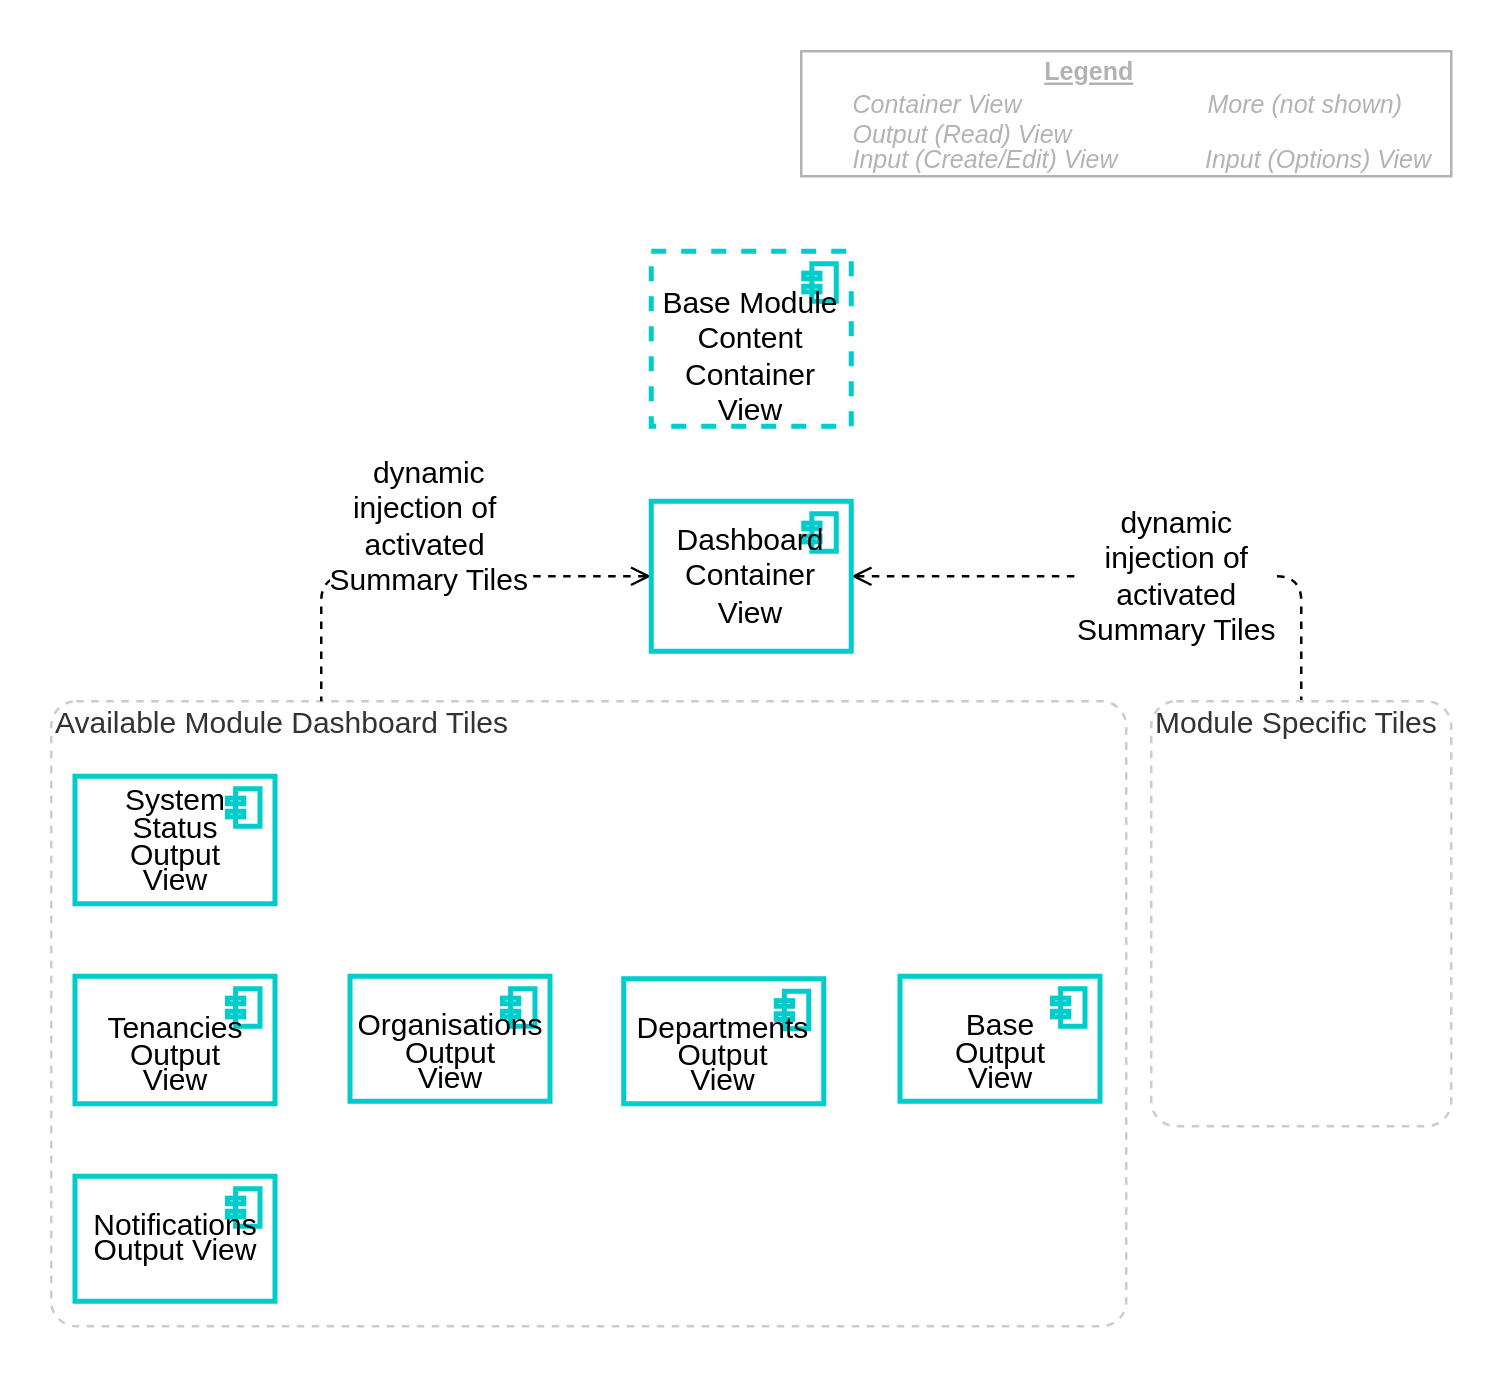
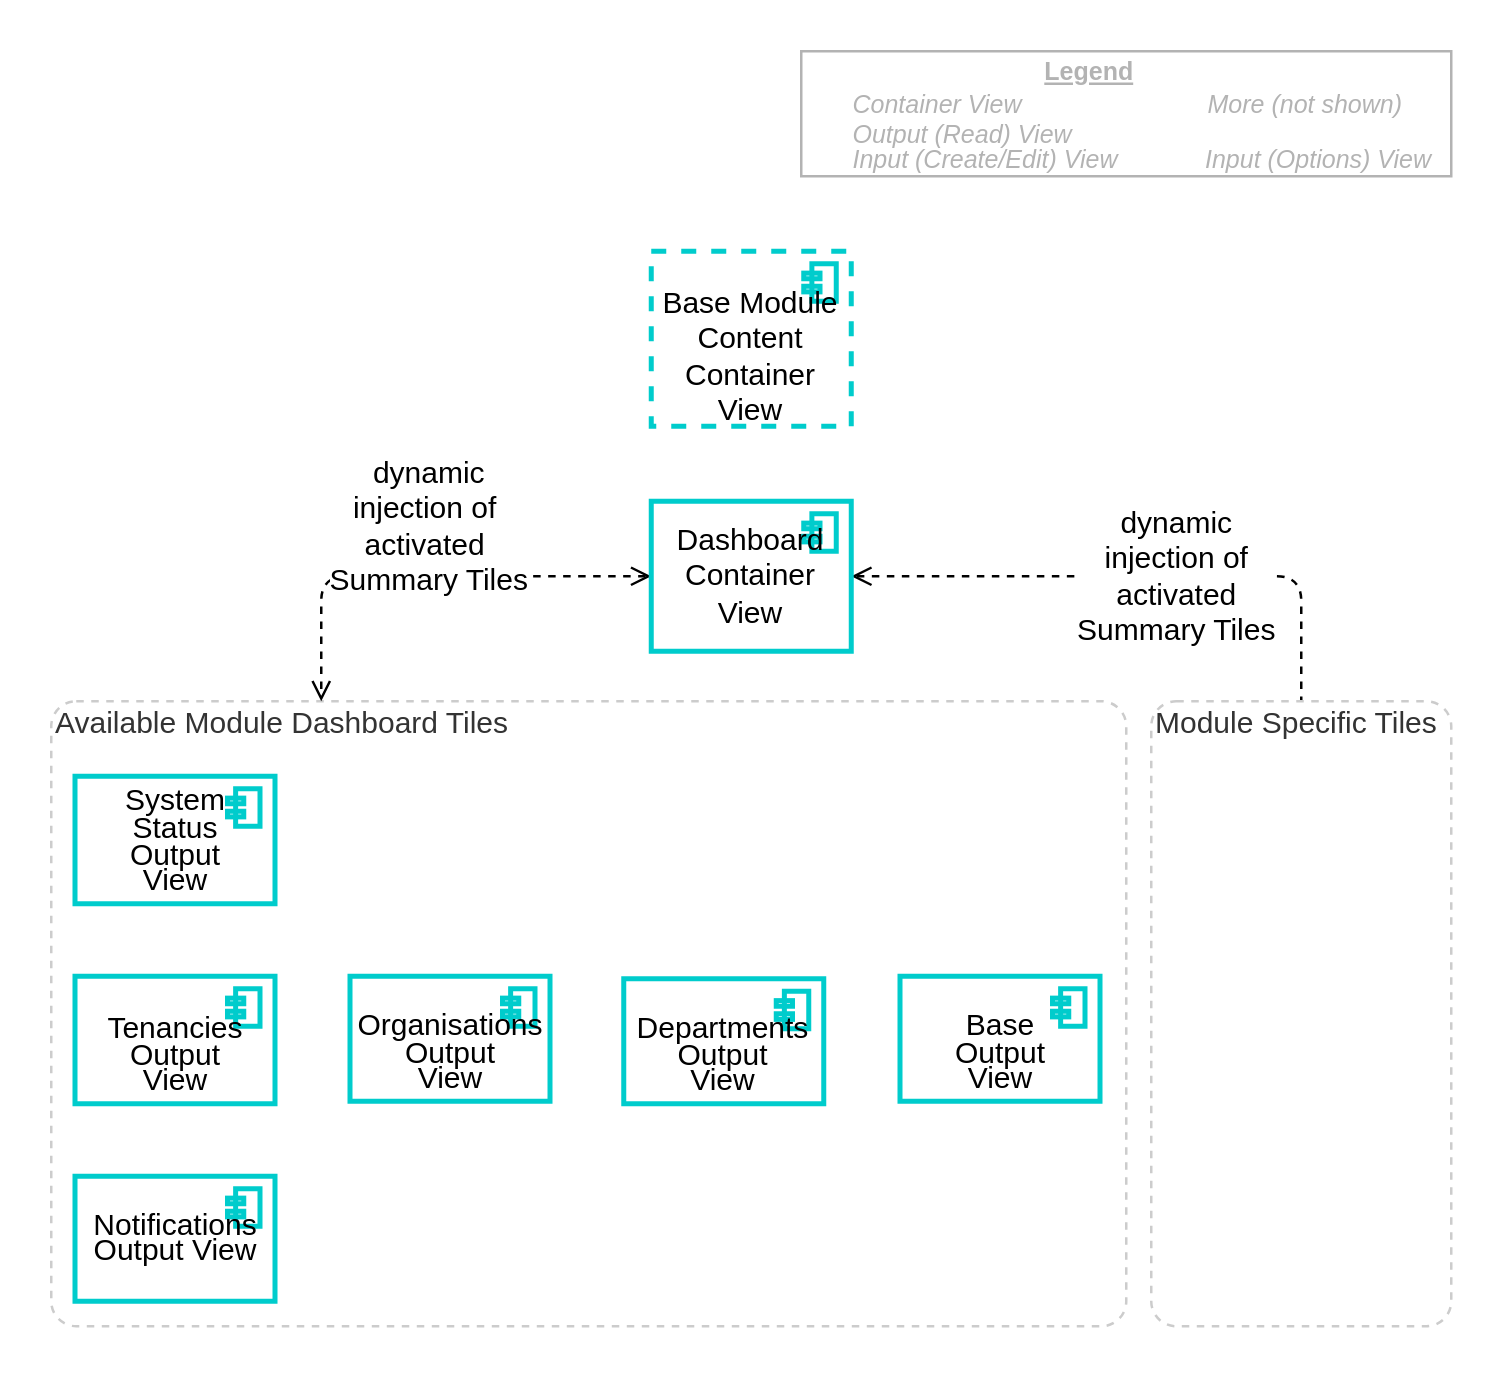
(321, 695) -> (321, 692)
(1301, 914) -> (1301, 1014)
